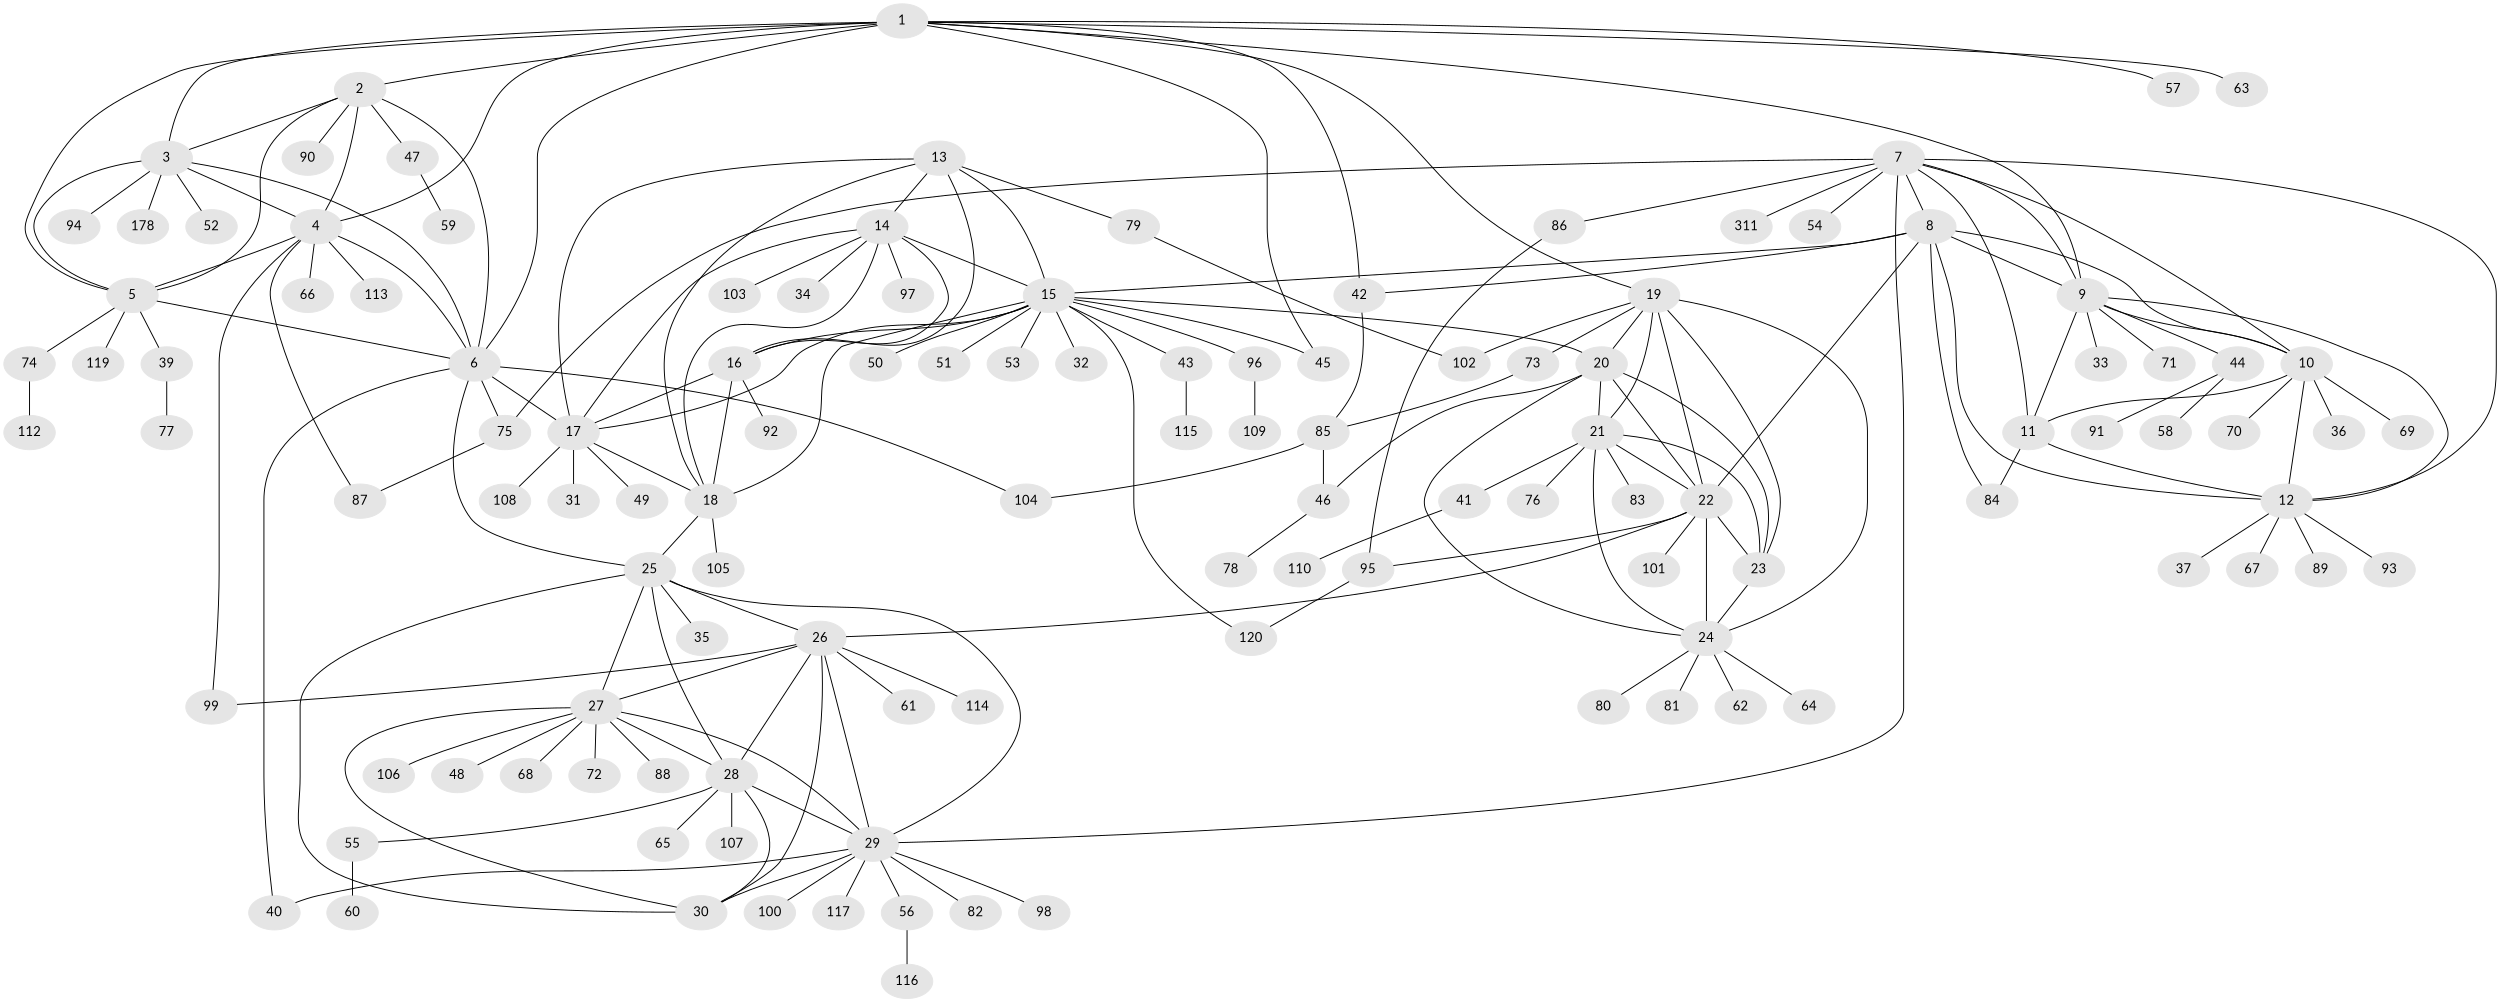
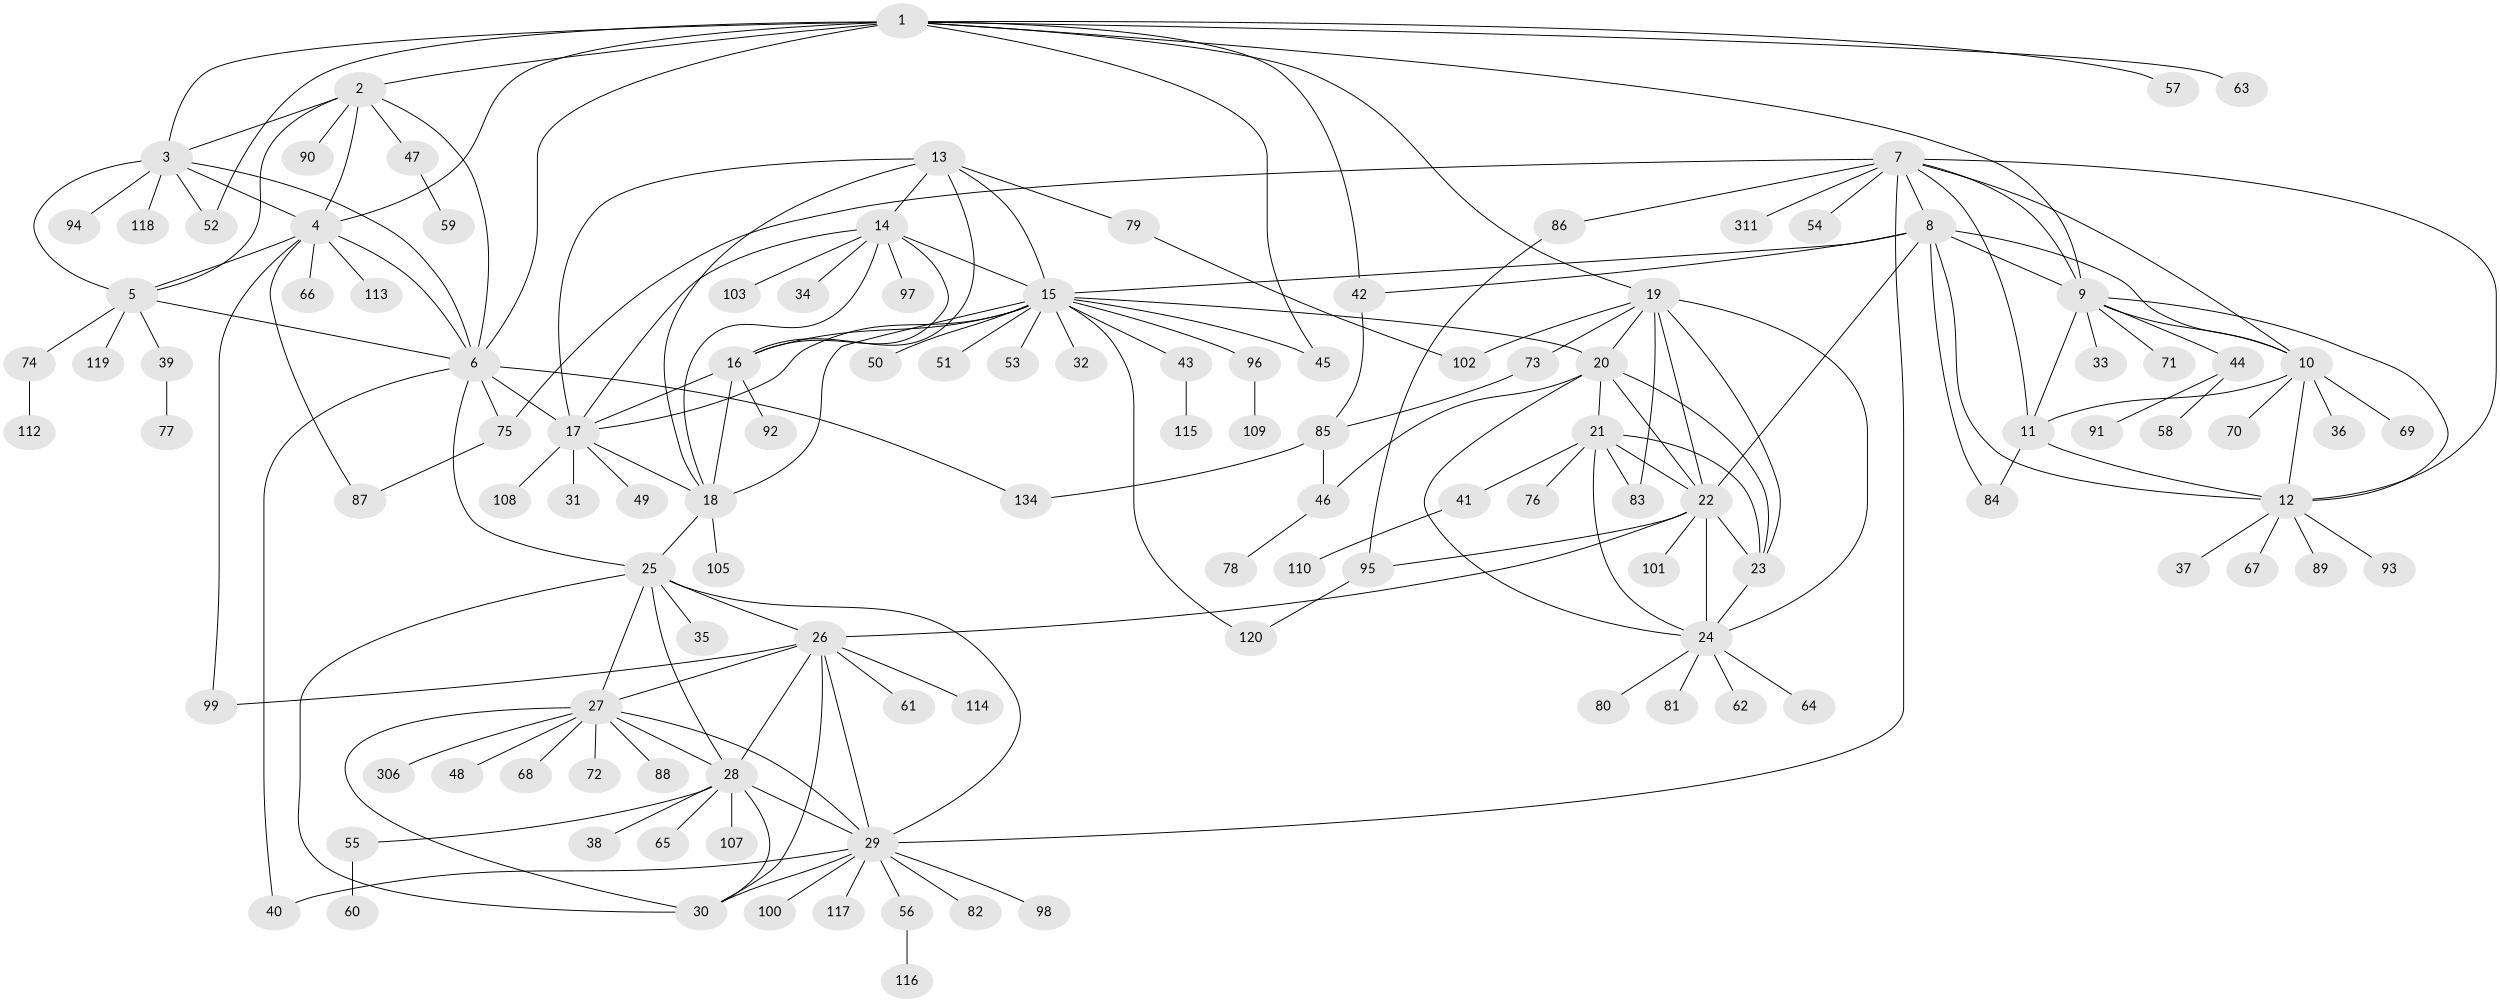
(203, 66) -> (455, 43)
(143, 227) -> (143, 227)
(1641, 369) -> (1653, 399)
(1026, 501) -> (1026, 501)
(389, 776) -> (389, 776)
none -> (595, 844)
